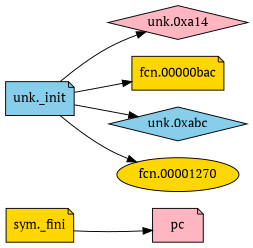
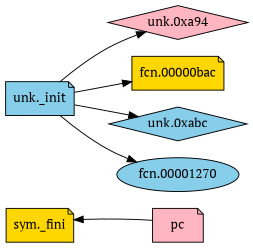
(178, 23) -> (178, 23)
(178, 175) -> (178, 175)
(108, 232) -> (118, 219)
